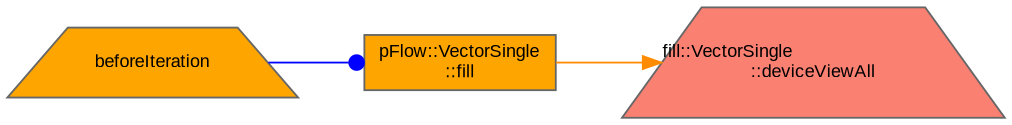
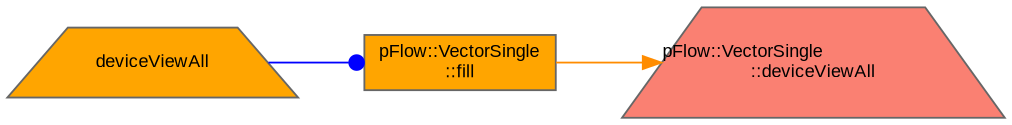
(153, 63) -> (153, 63)
(813, 63) -> (813, 63)
